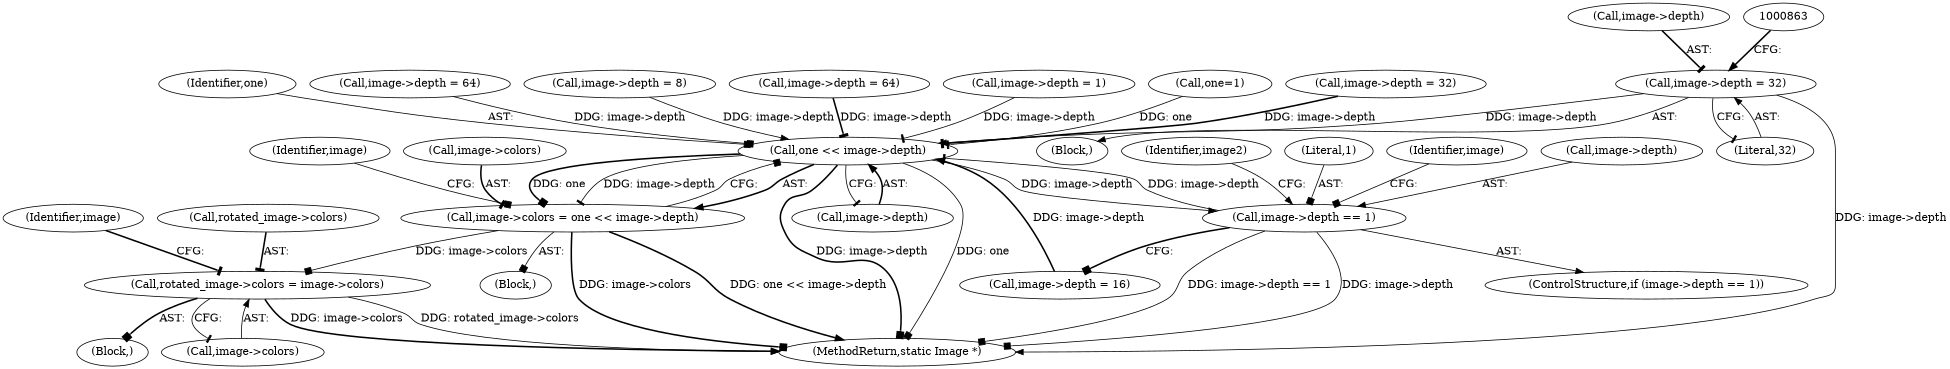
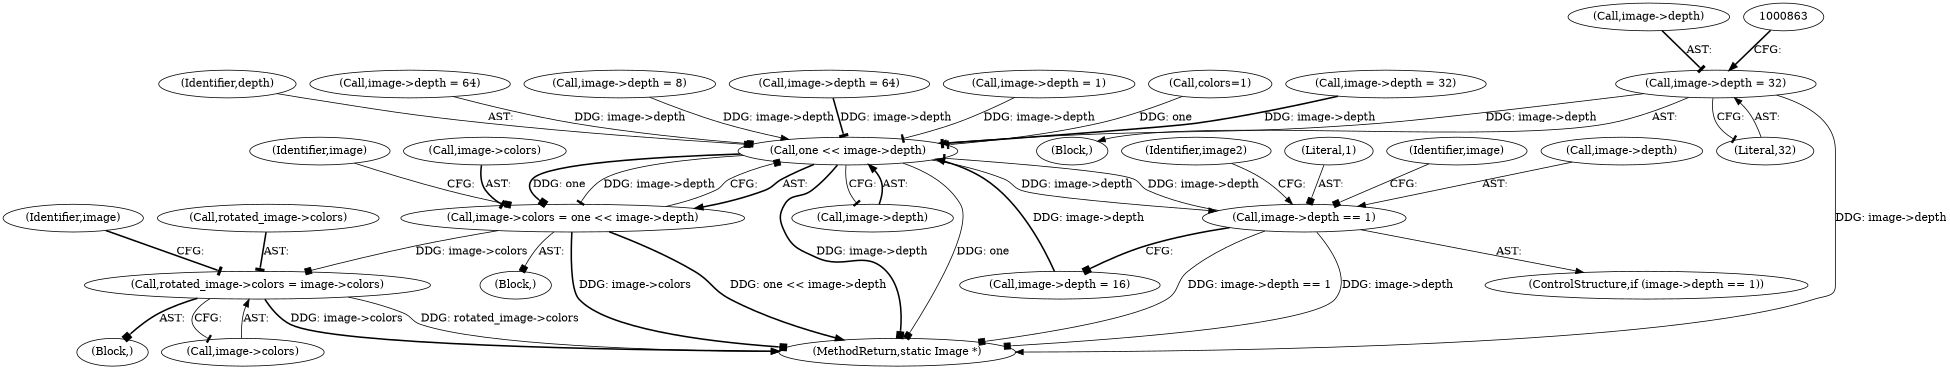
(227, 84) -> (227, 84)
(1210, 84) -> (1210, 84)
